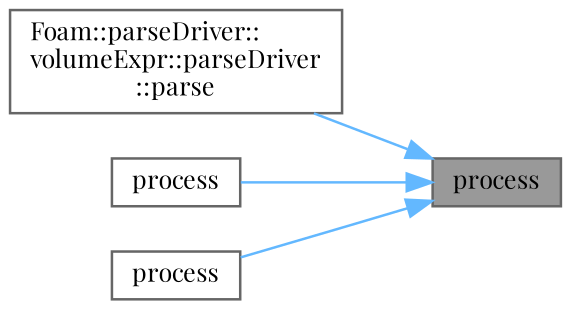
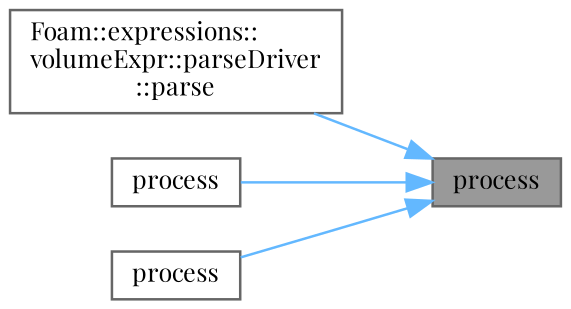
(176, 62) -> (176, 62)
